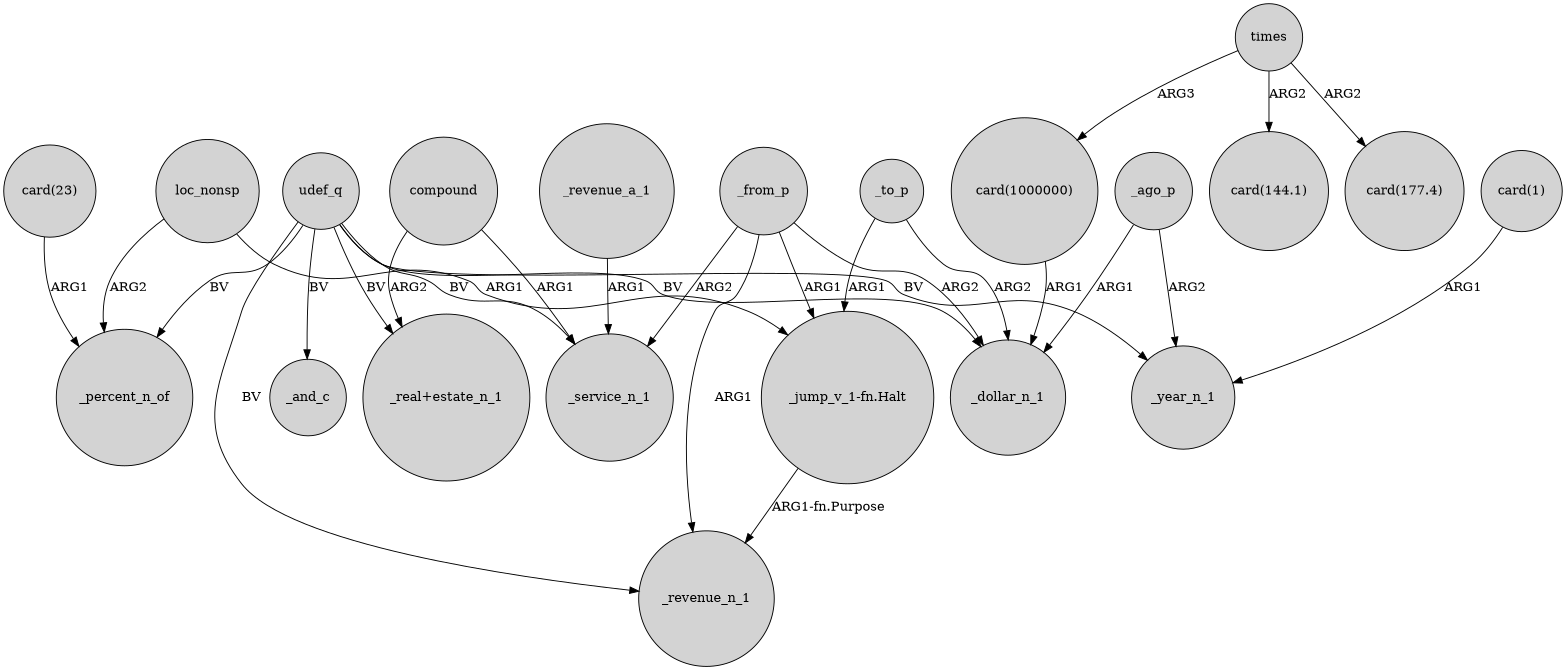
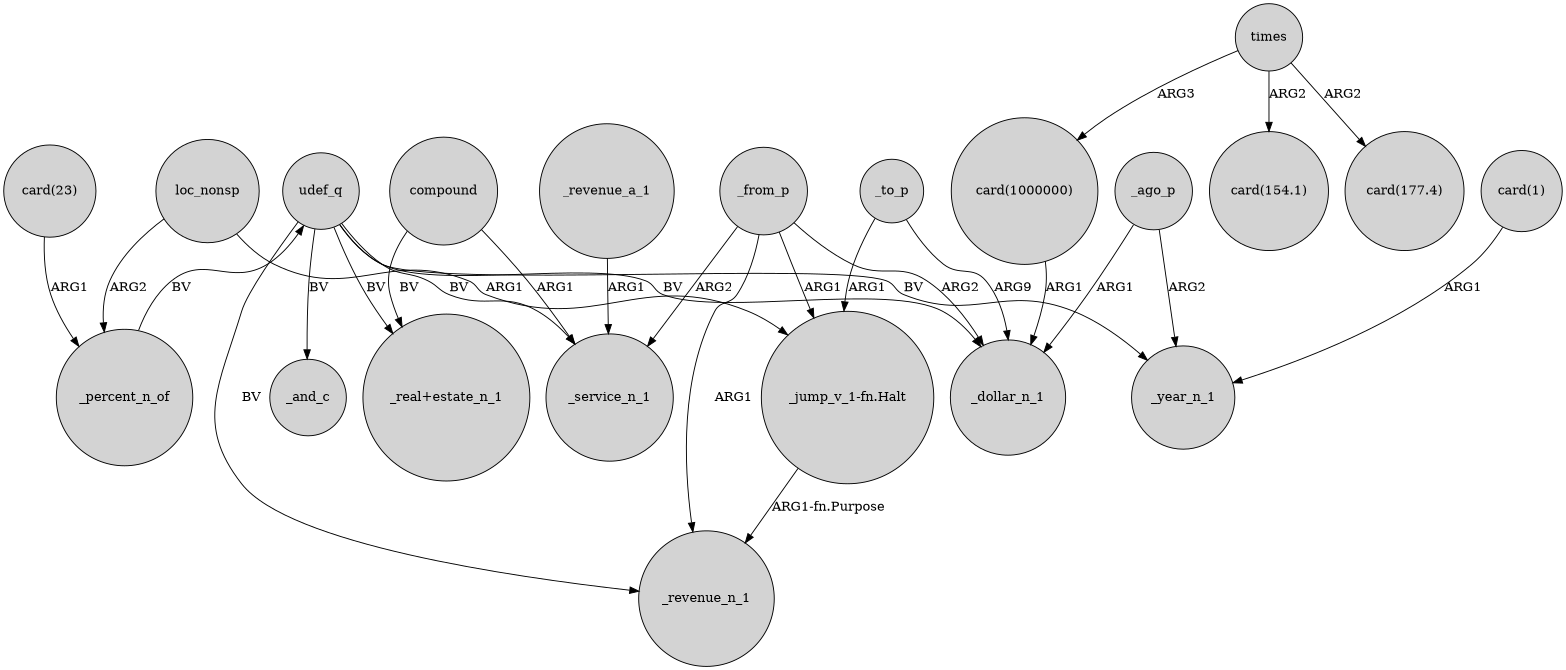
(1269, 191) -> (1269, 191)
(231, 273) -> (211, 270)
(409, 288) -> (409, 288)
(1013, 288) -> (1013, 288)
